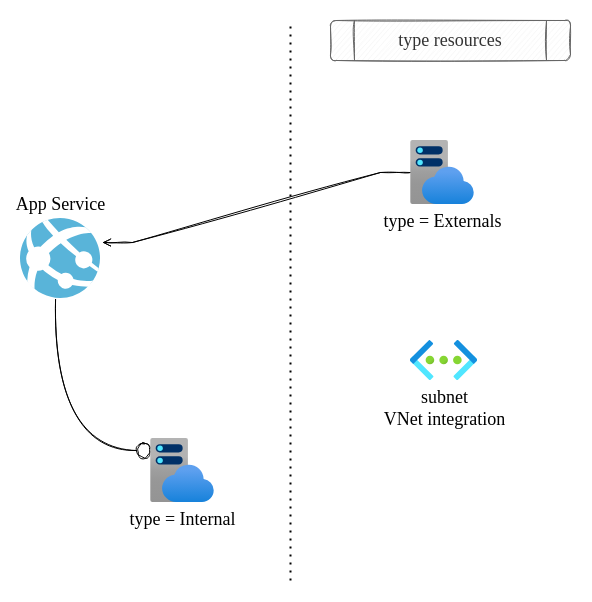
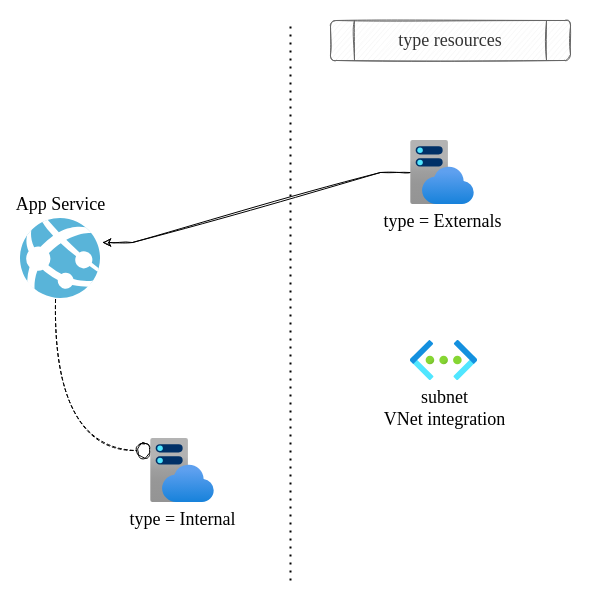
(109, 243) -> (111, 243)
(68, 393) -> (68, 393)
